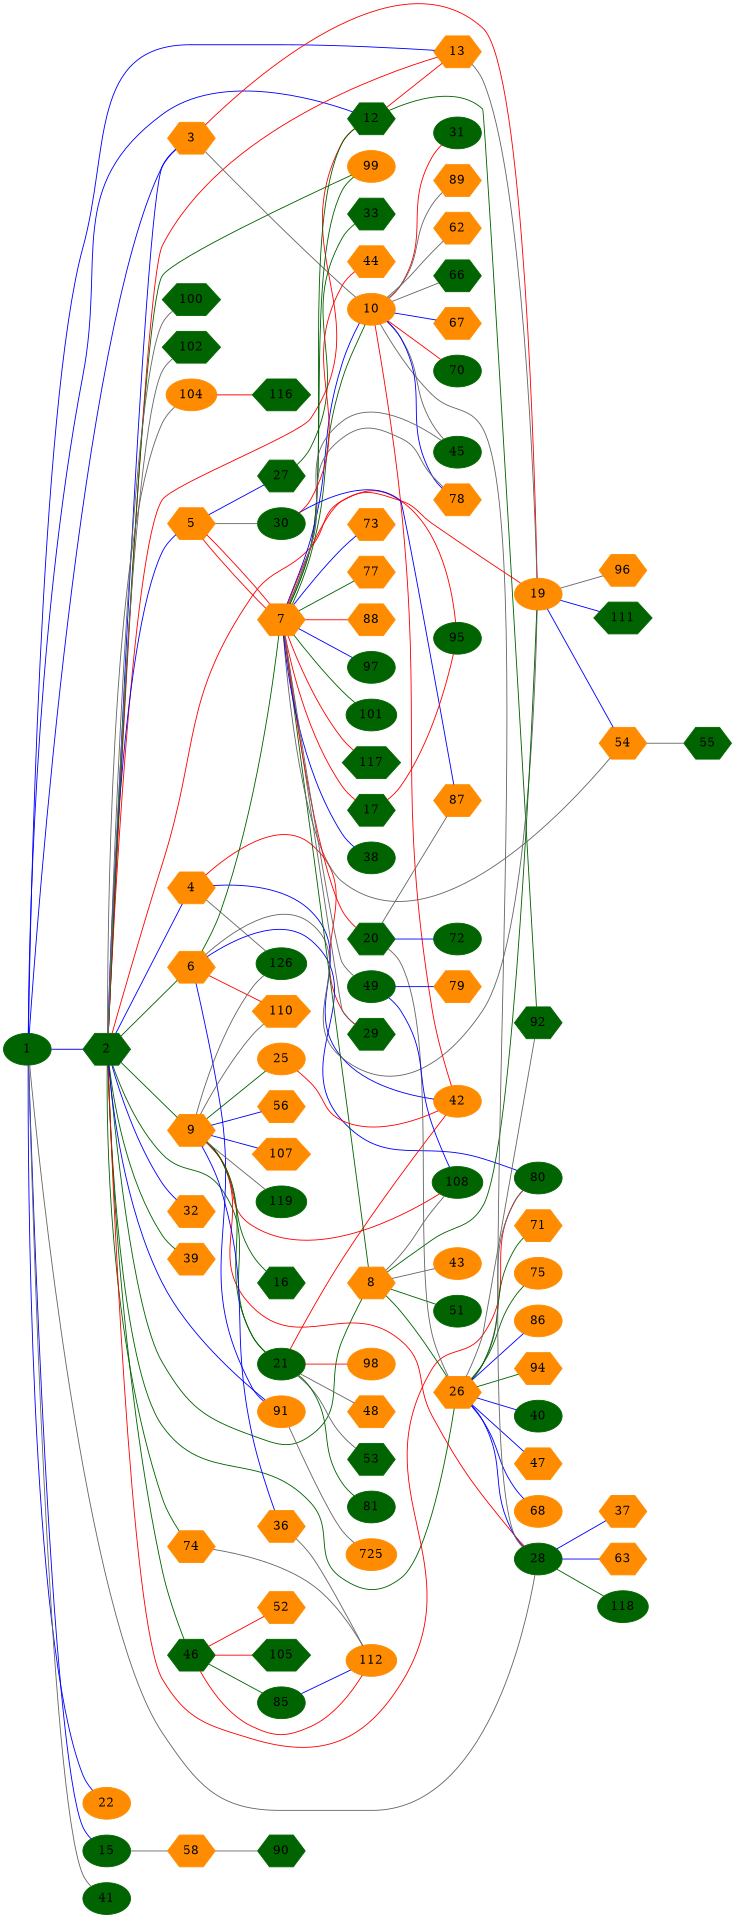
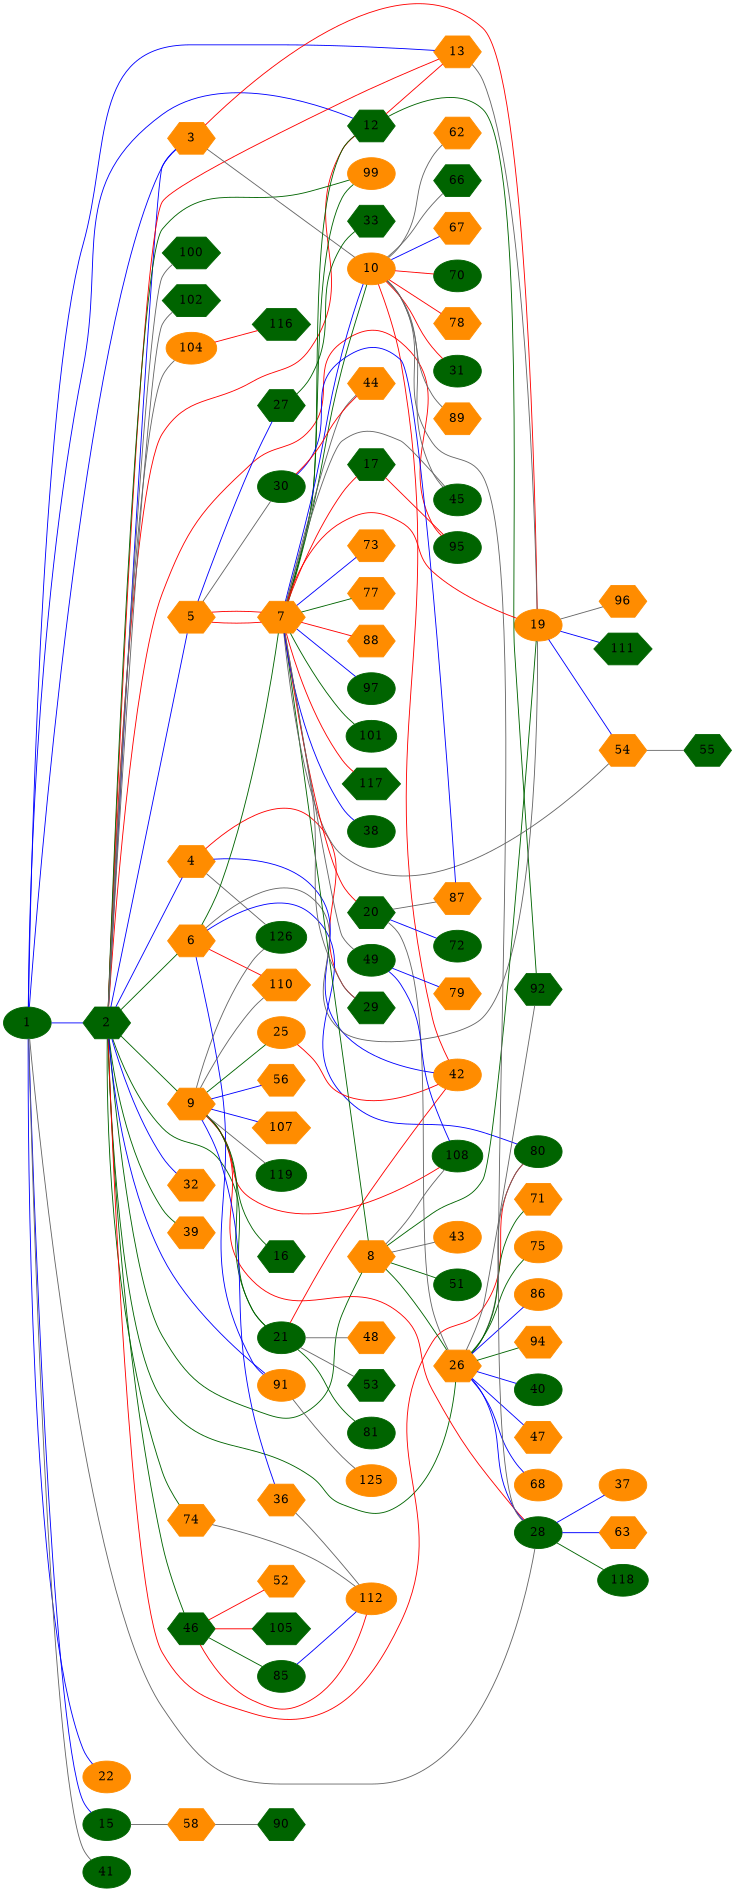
(416, 404) -> (415, 297)
(335, 445) -> (315, 495)
(371, 1364) -> none
(623, 1511) -> (623, 1485)
(371, 1555) -> (371, 1481)
